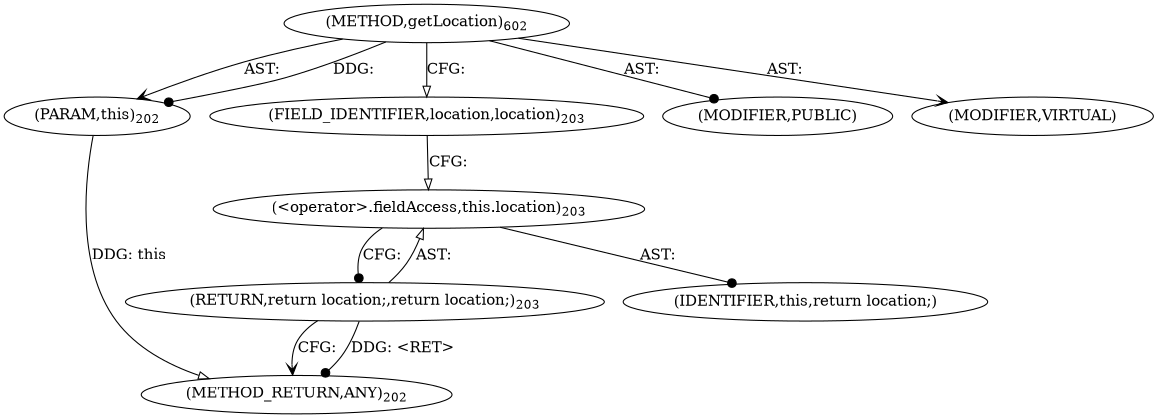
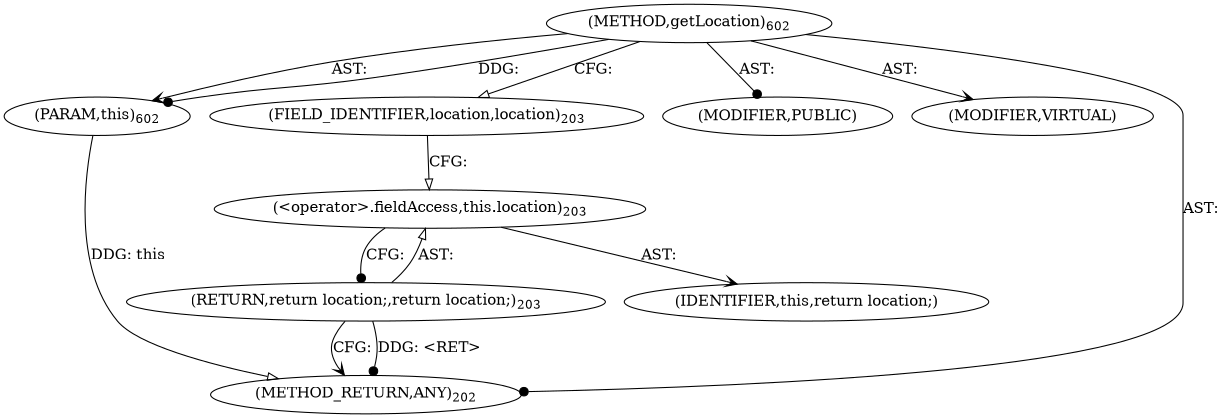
(148, 115) -> (148, 115)
(614, 255) -> (614, 254)
none -> (1149, 331)
